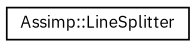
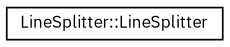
(98, 24) -> (115, 24)
